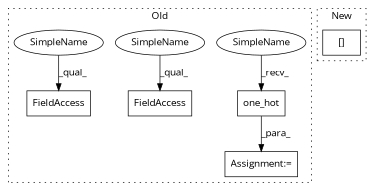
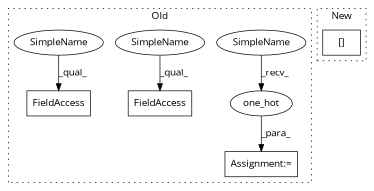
(261, 103) -> (261, 103)
